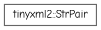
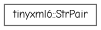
(50, 15) -> (50, 15)
